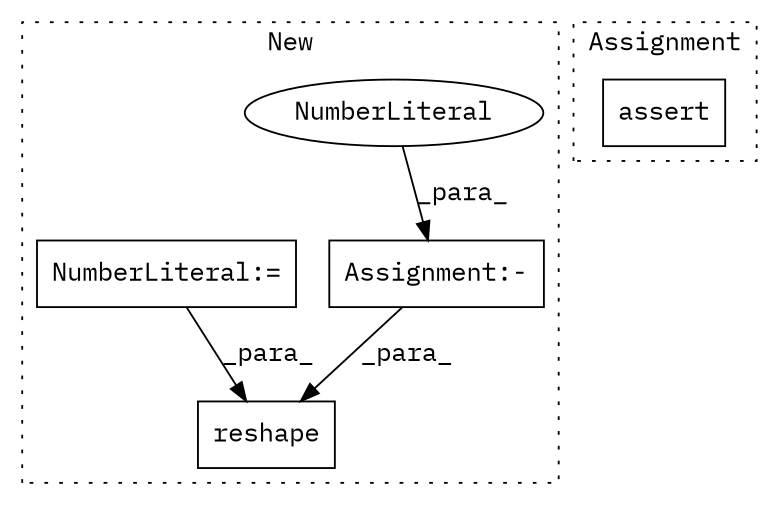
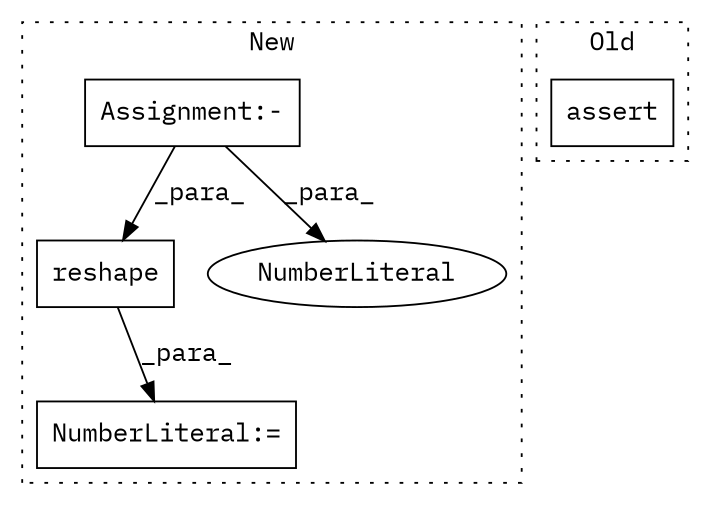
(665, 43) -> (612, 43)
(413, 184) -> (269, 187)
(211, 346) -> (133, 345)
